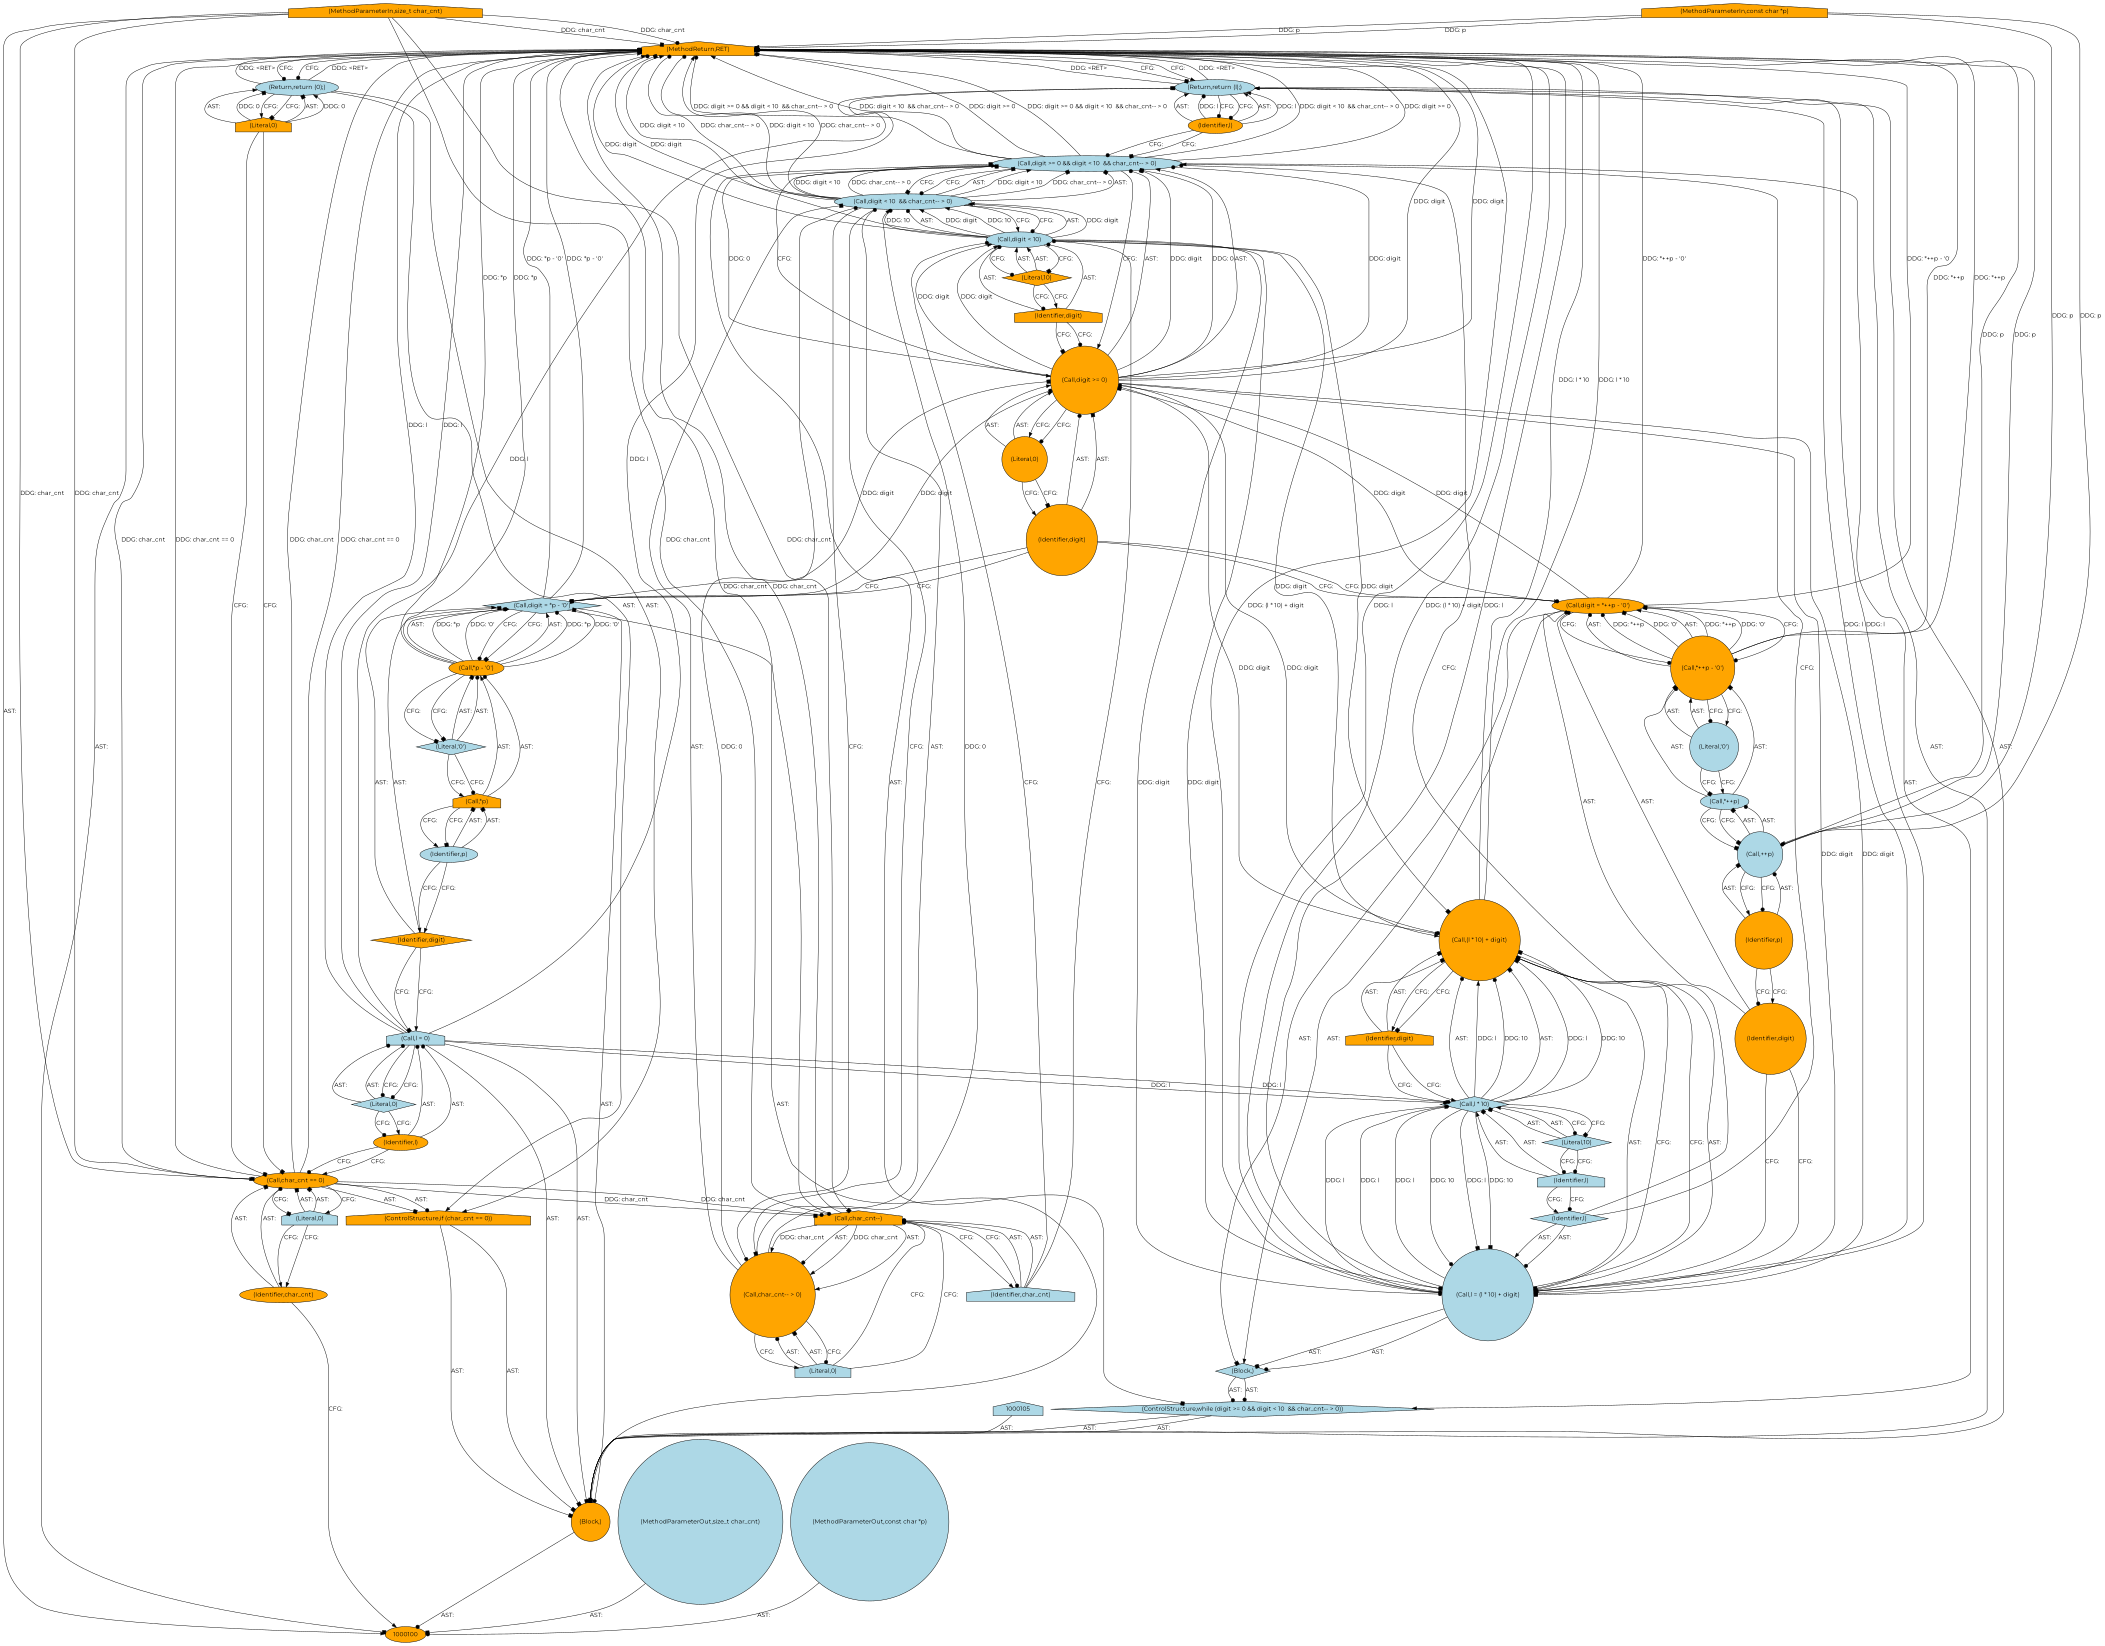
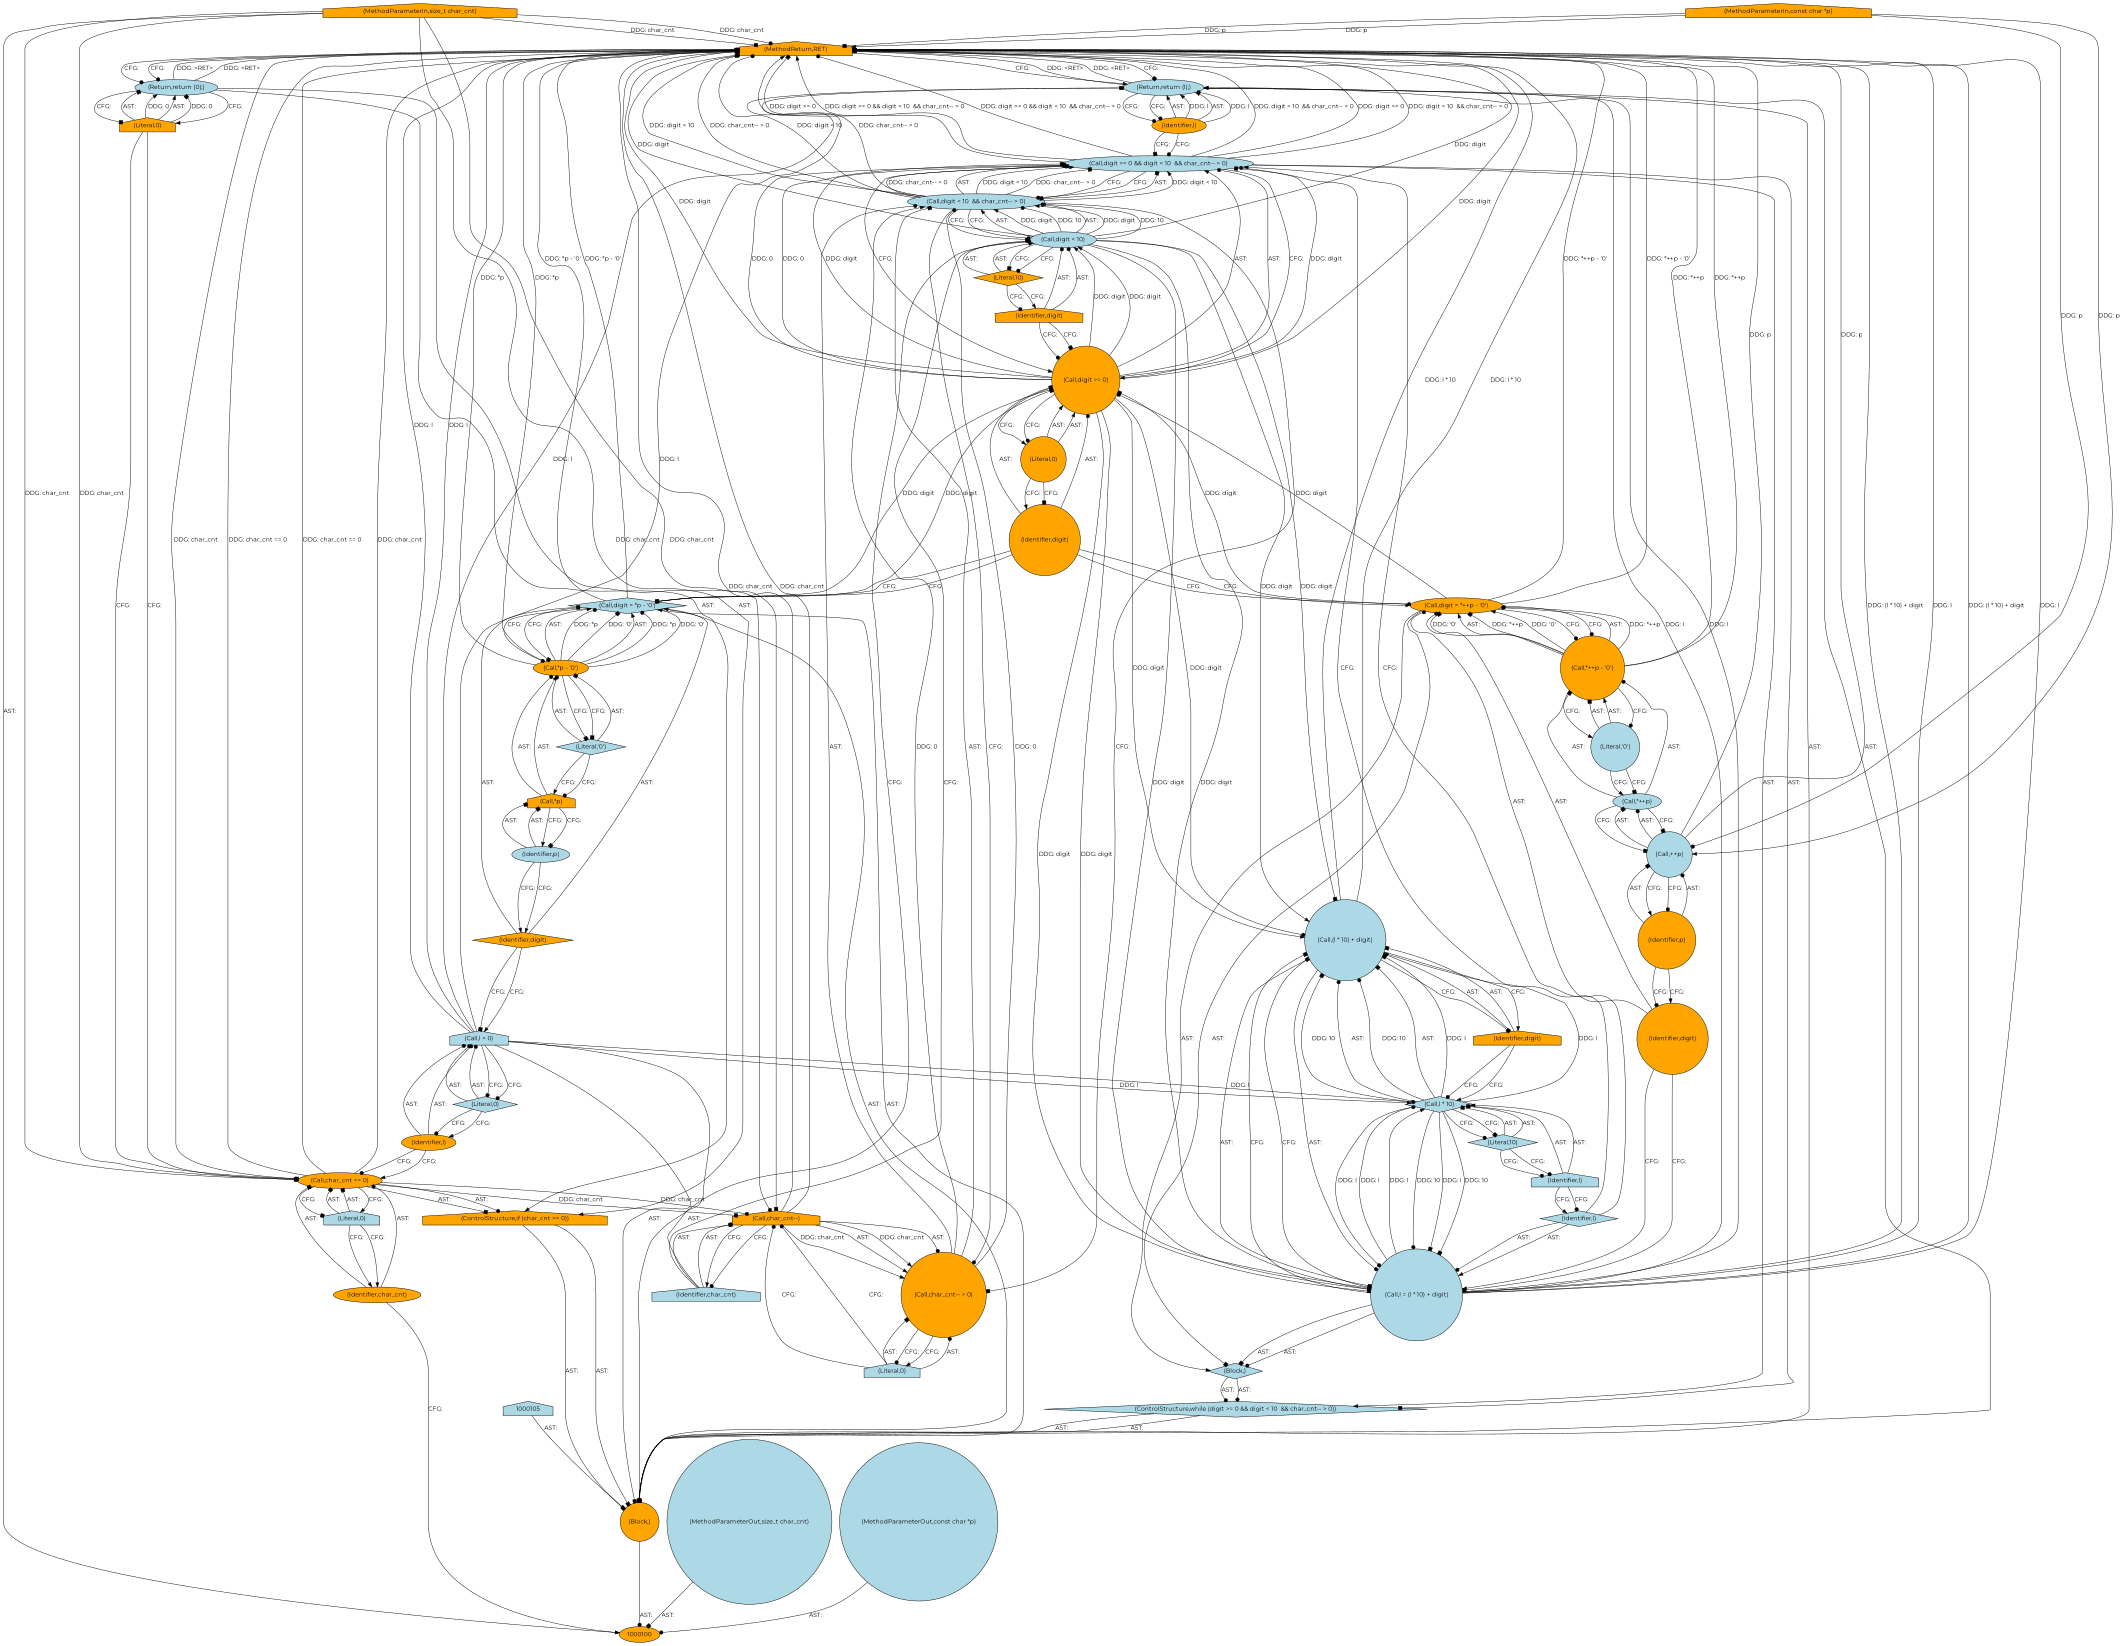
(95, 725) -> none
(1480, 940) -> (1345, 940)
